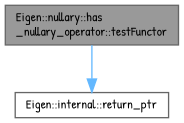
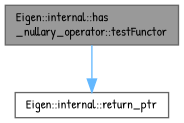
(92, 25) -> (92, 25)
